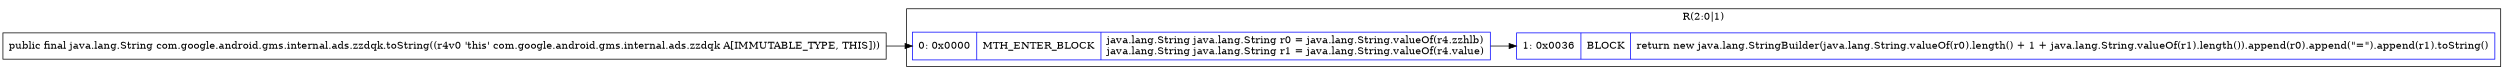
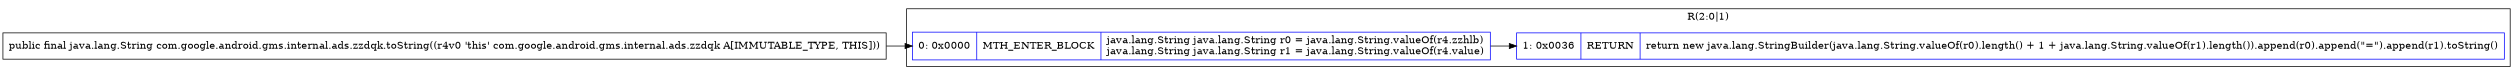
(1606, 46) -> (1611, 46)
